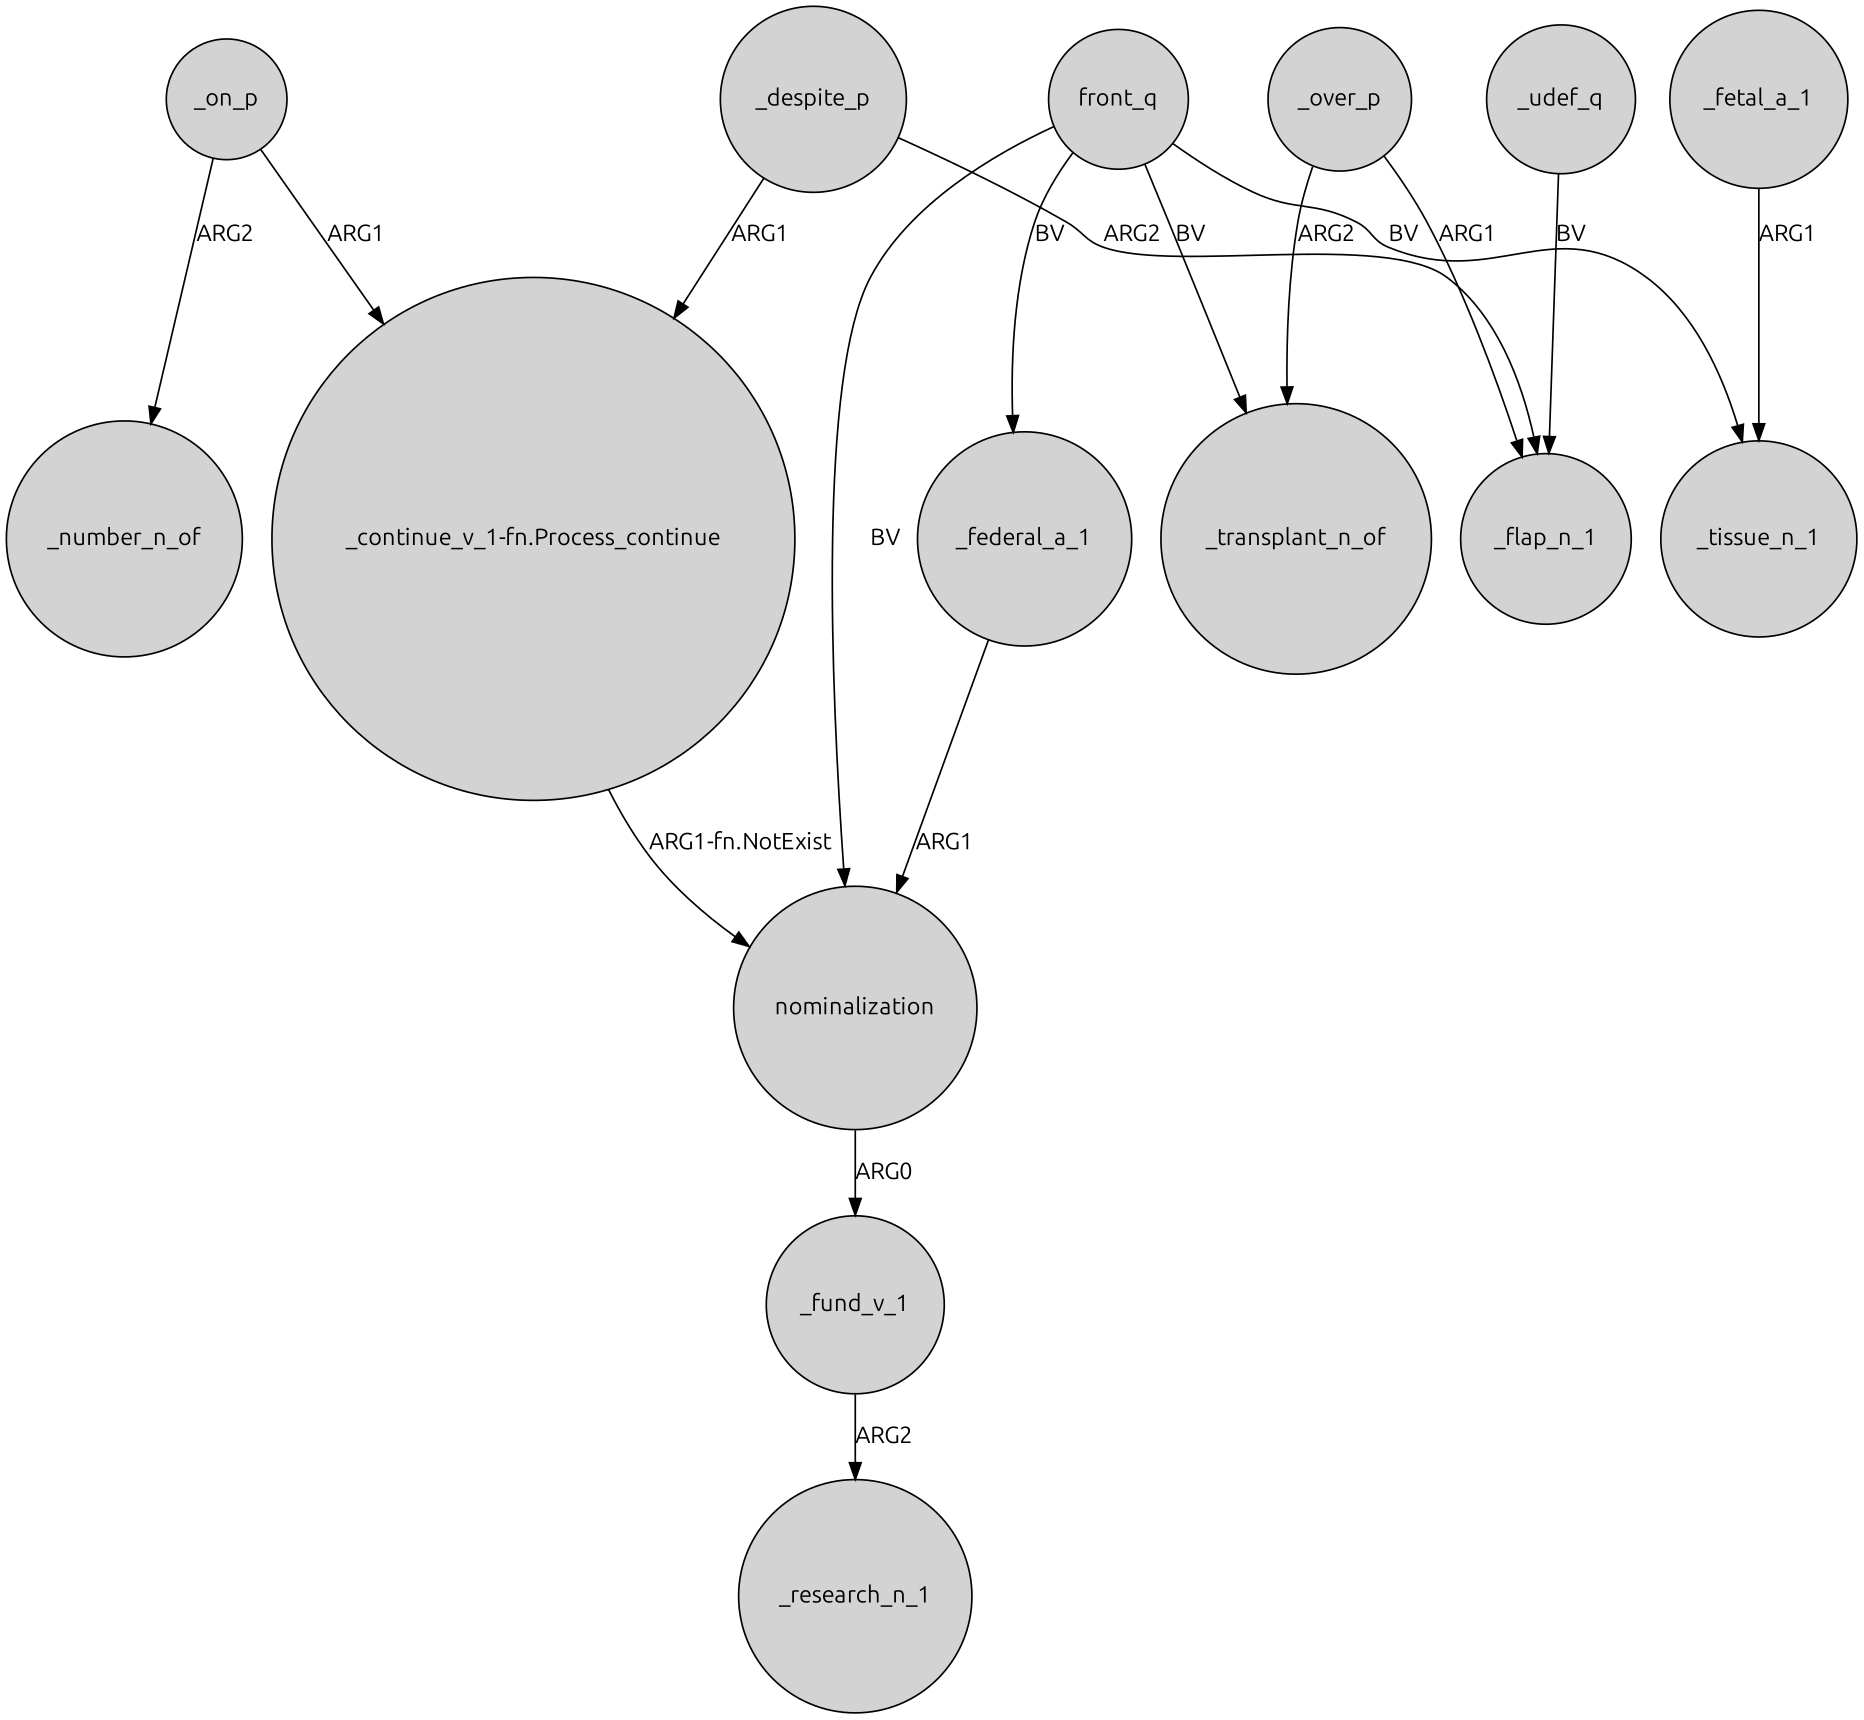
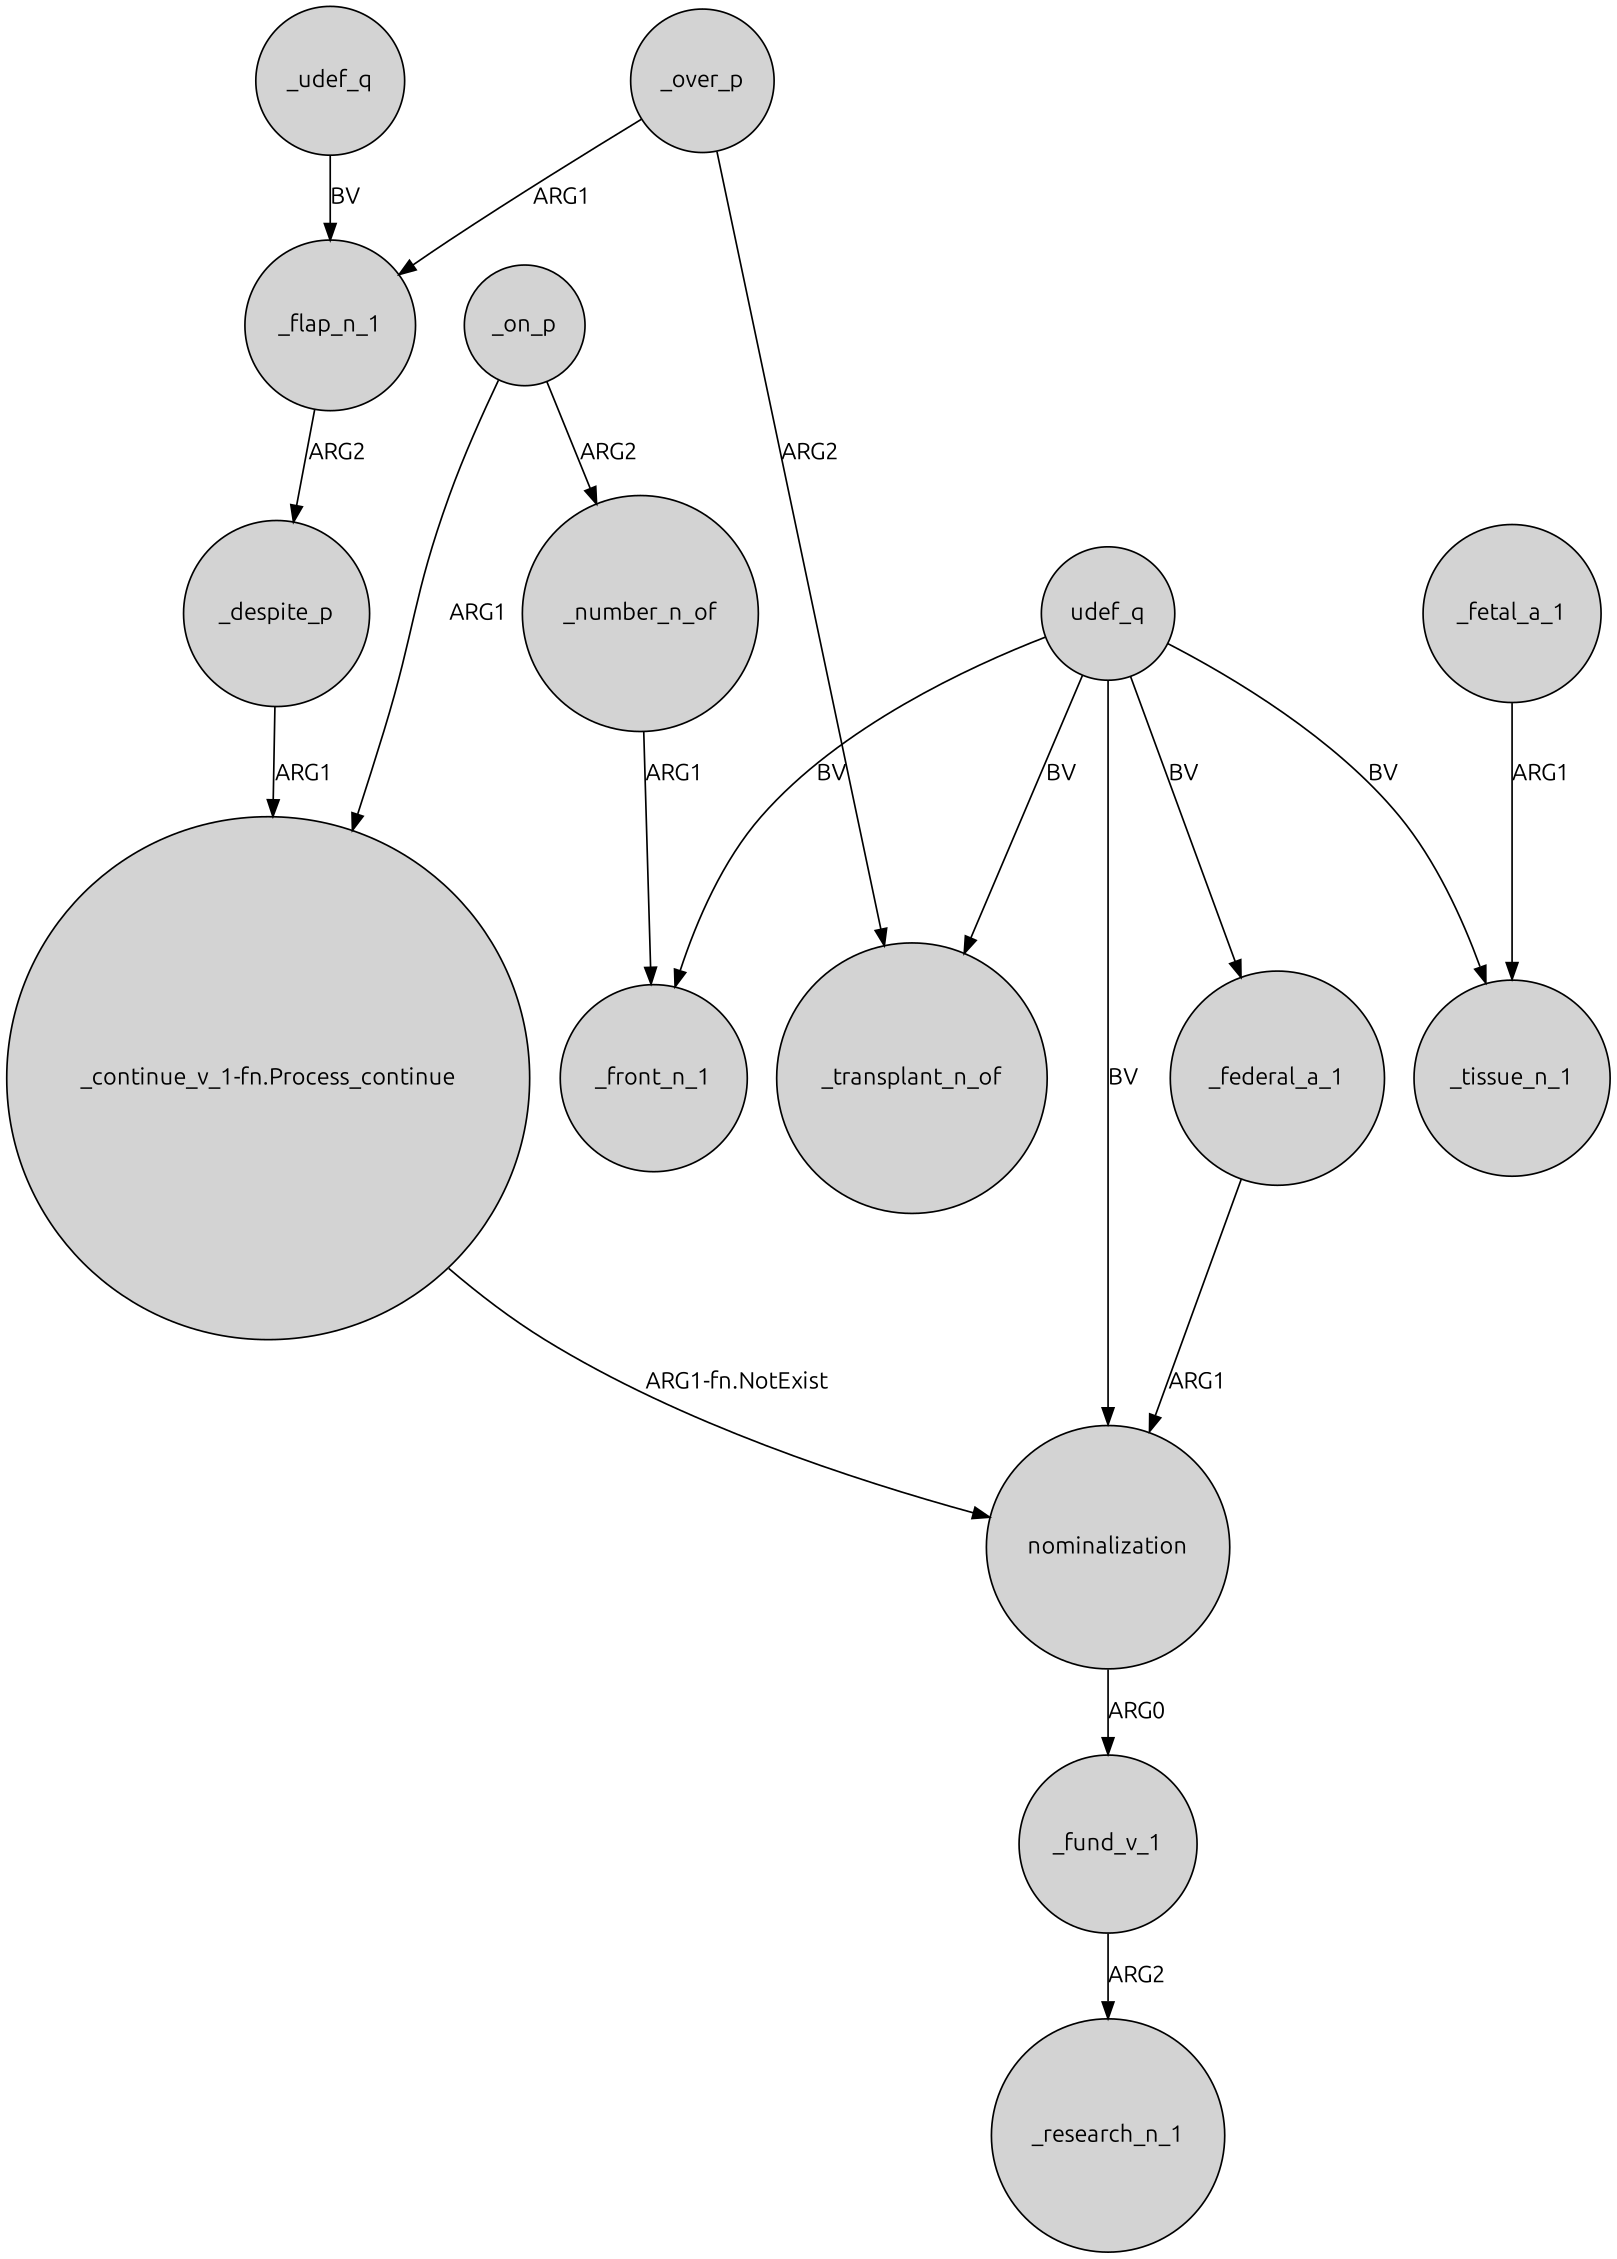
(1118, 99) -> (1108, 614)
(1253, 255) -> (306, 457)
none -> (654, 1078)
